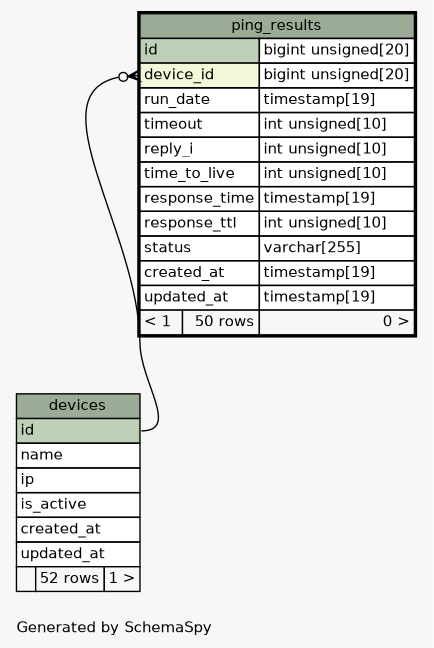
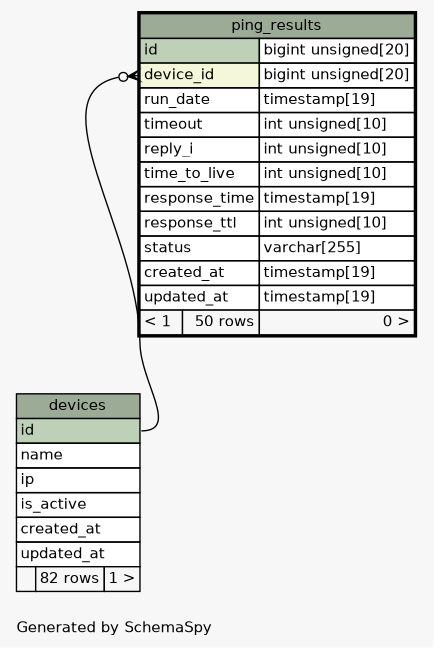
(70, 578) -> (70, 578)
